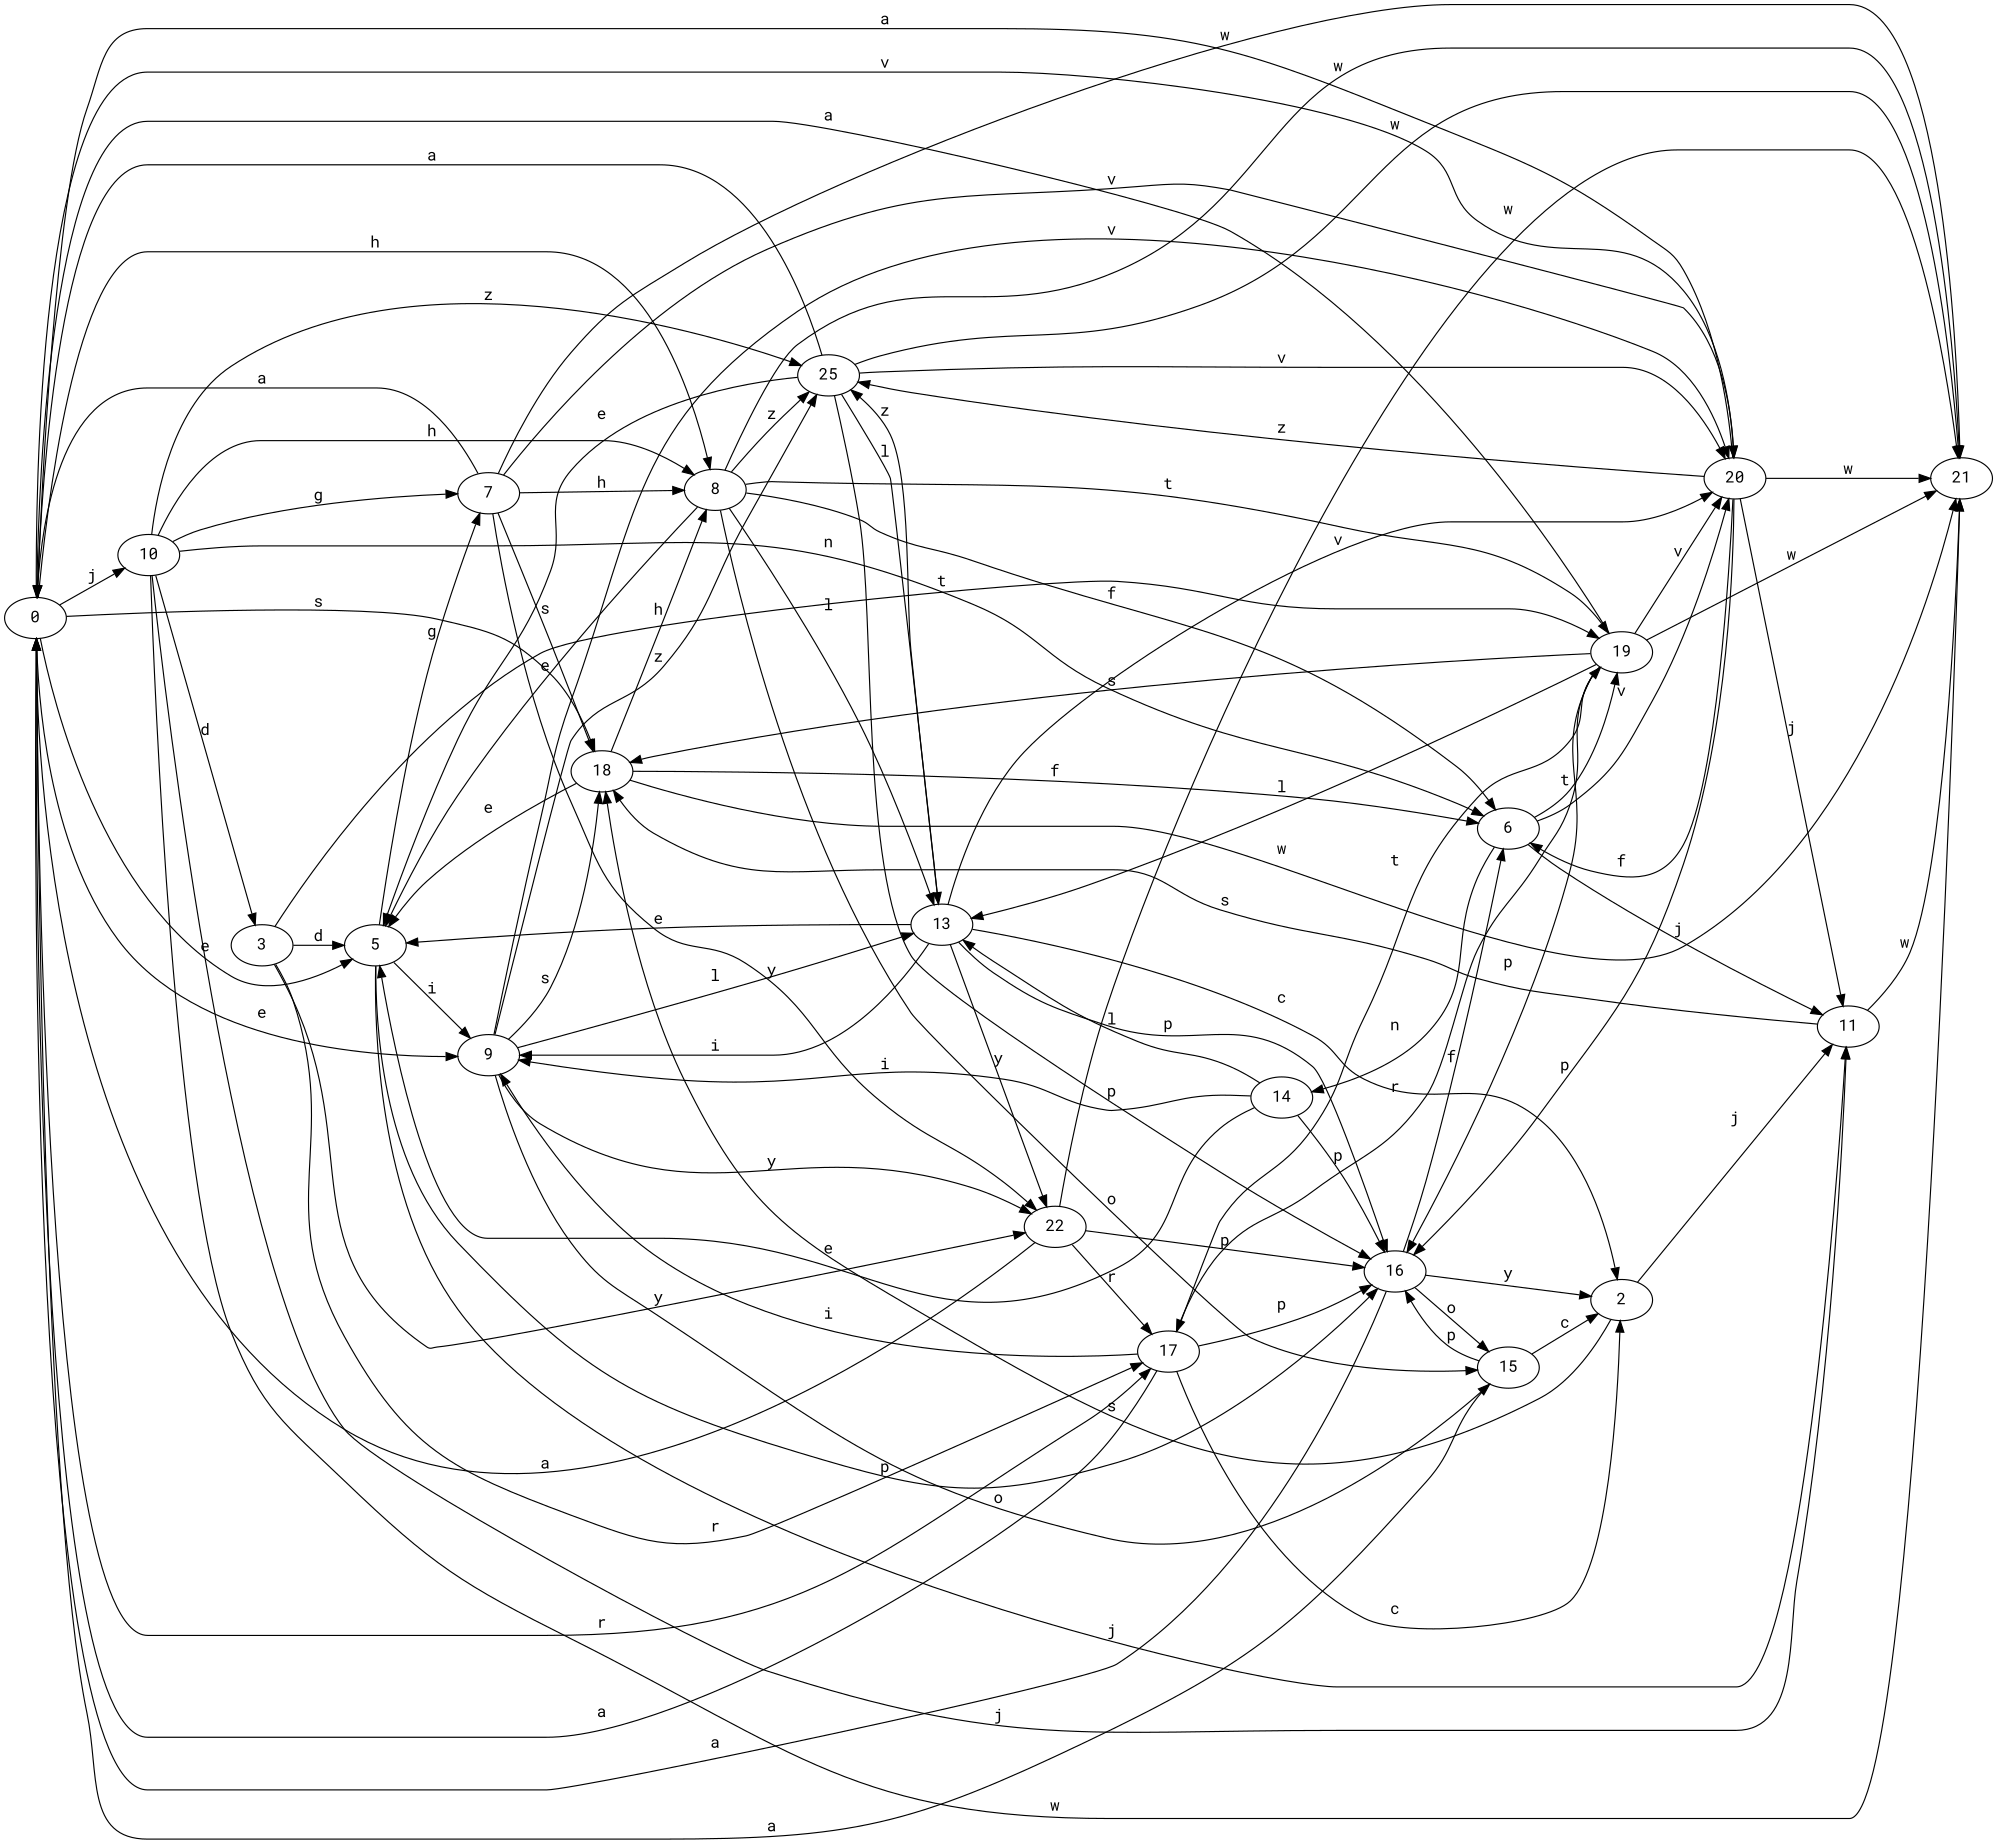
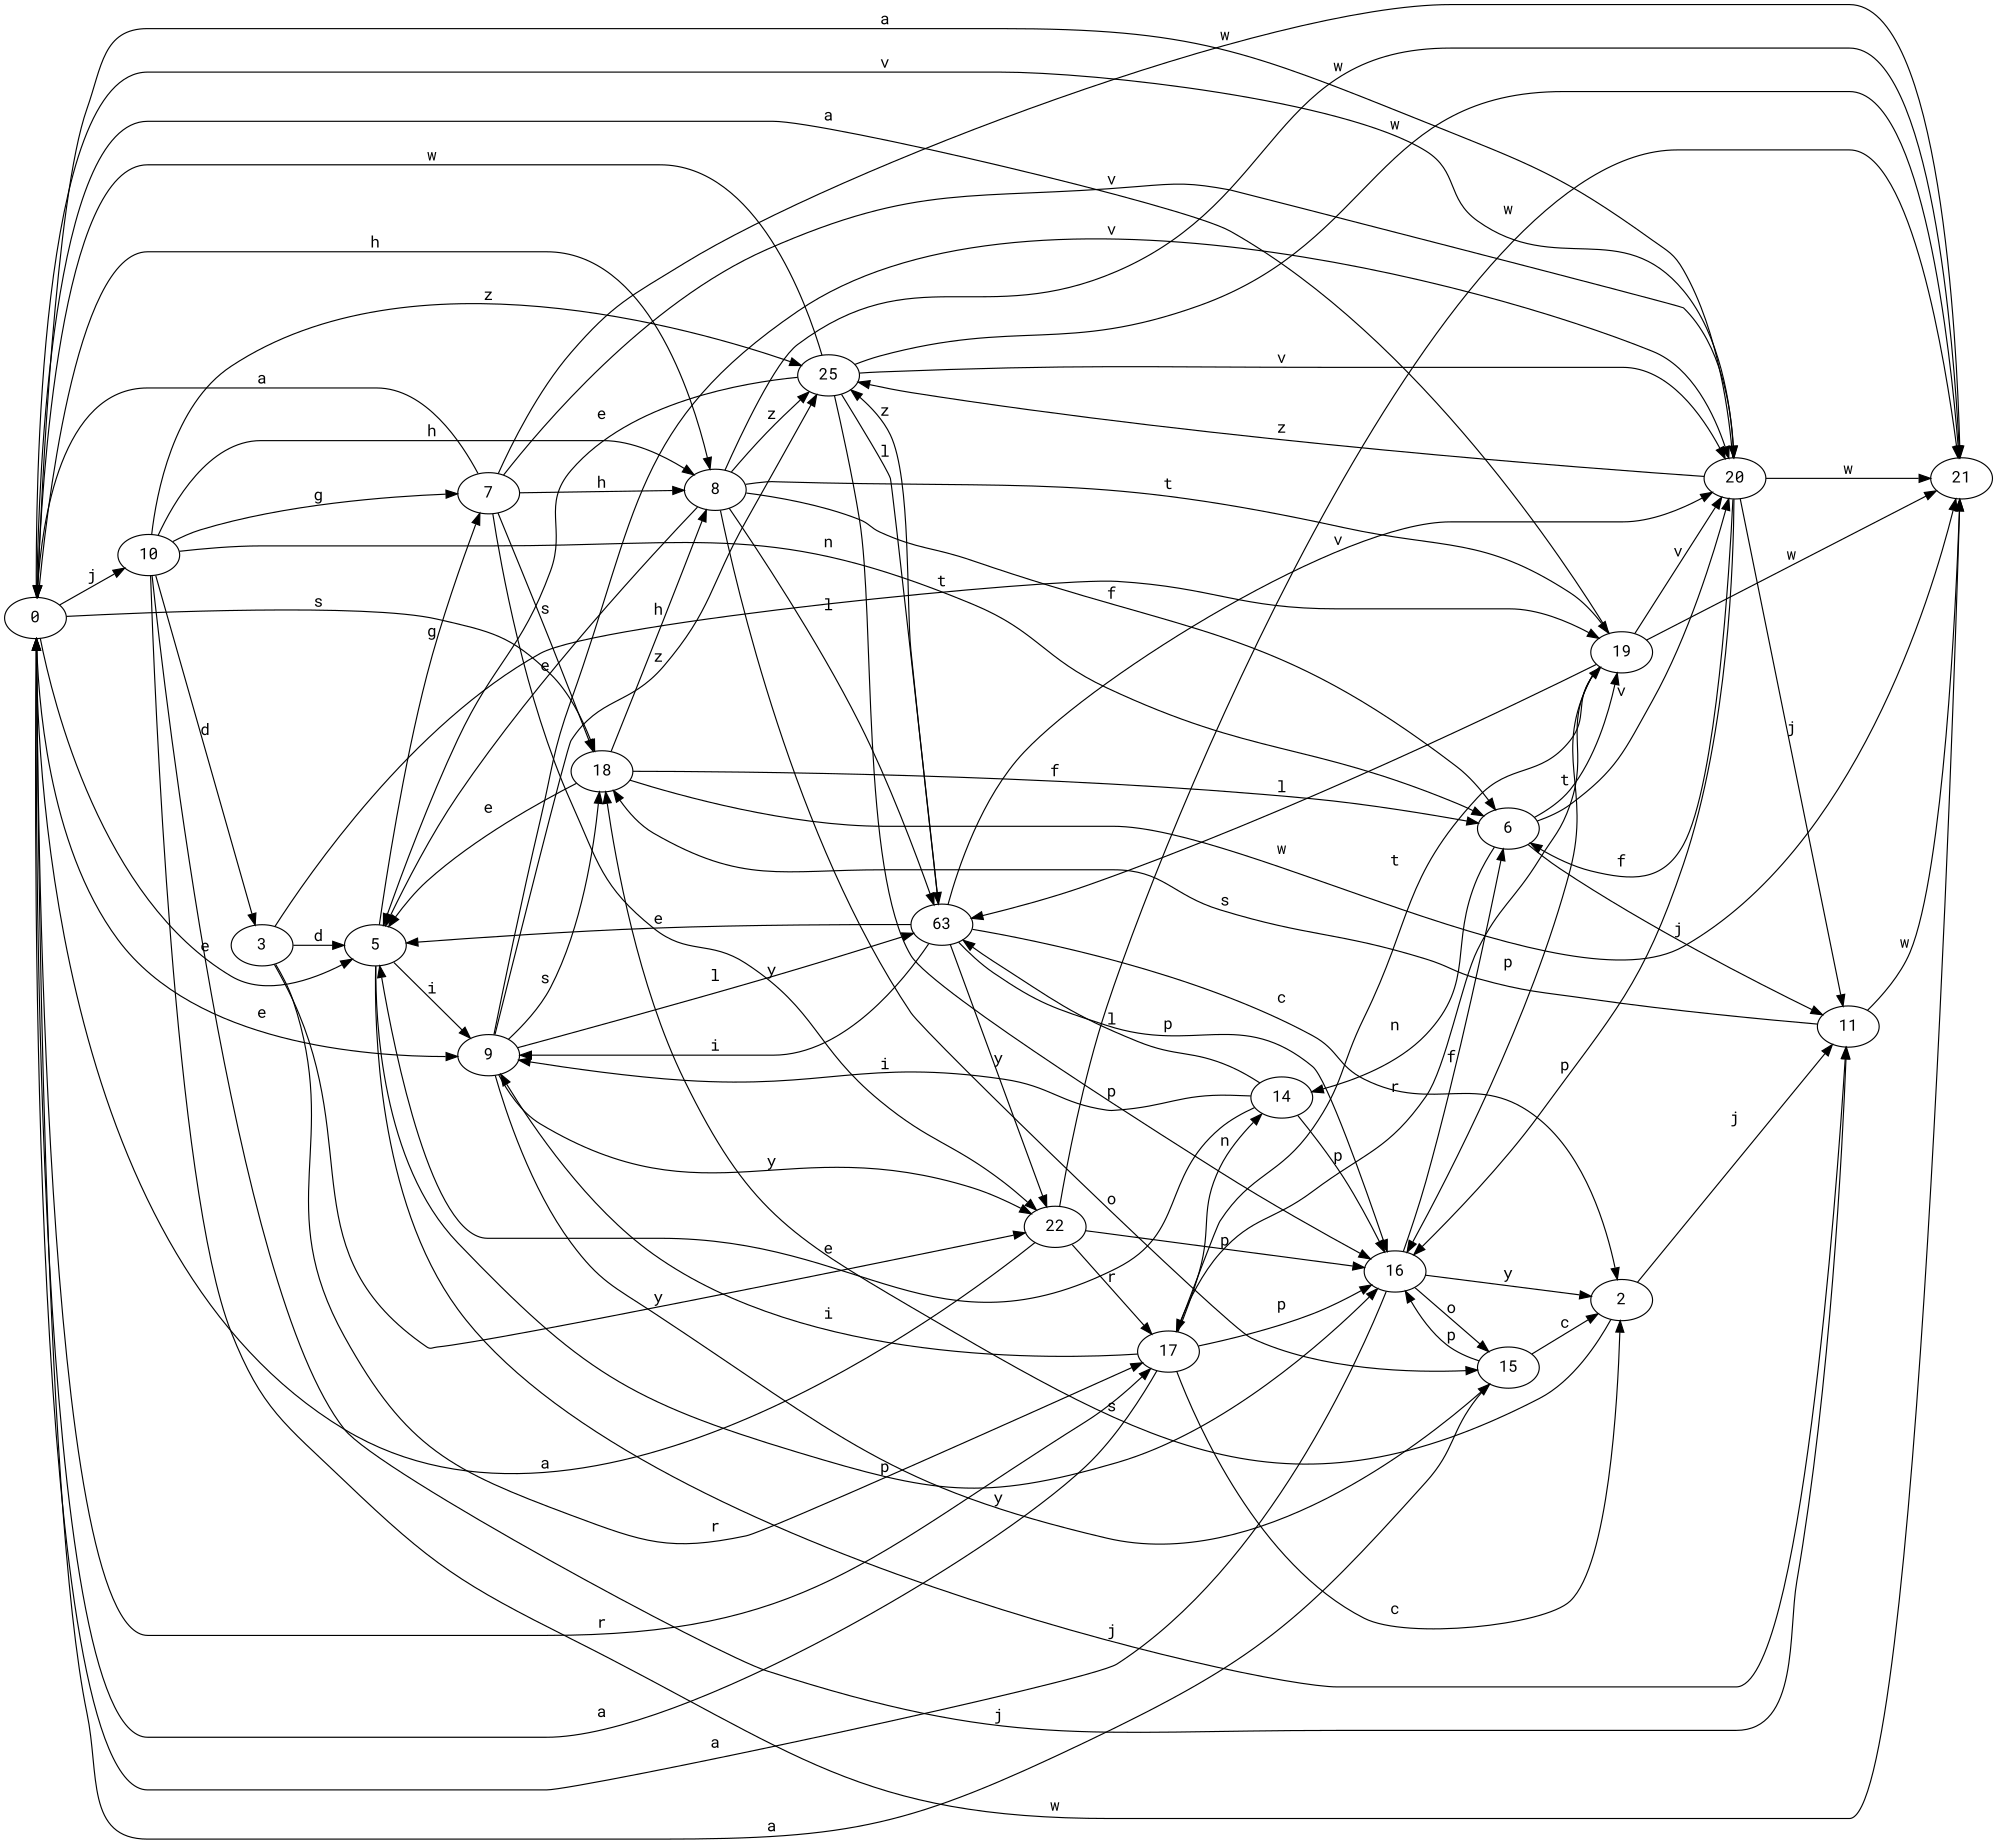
(432, 156) -> (432, 156)
(1138, 687) -> none
(942, 925) -> (942, 925)
none -> (1206, 1223)
(999, 1499) -> (999, 1499)
